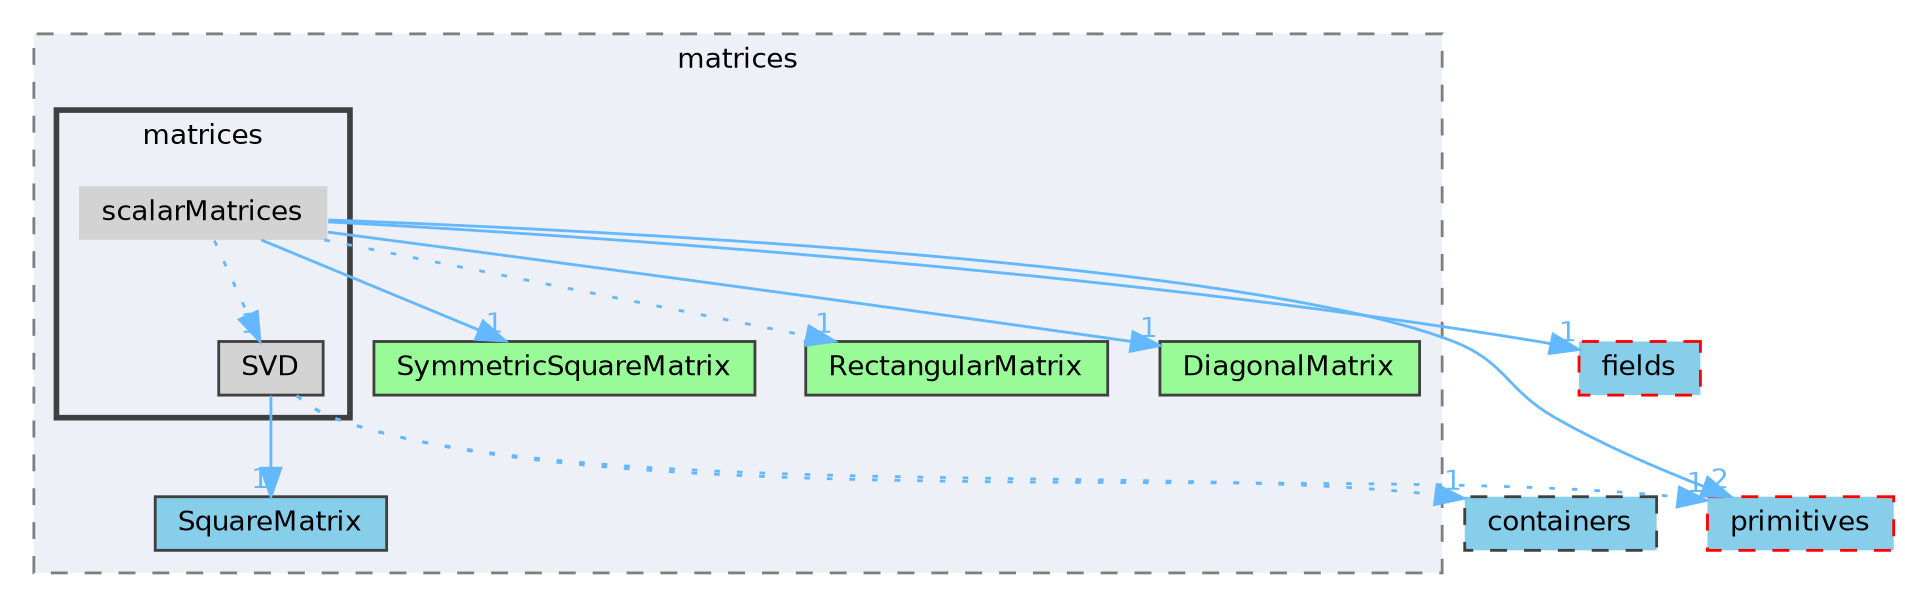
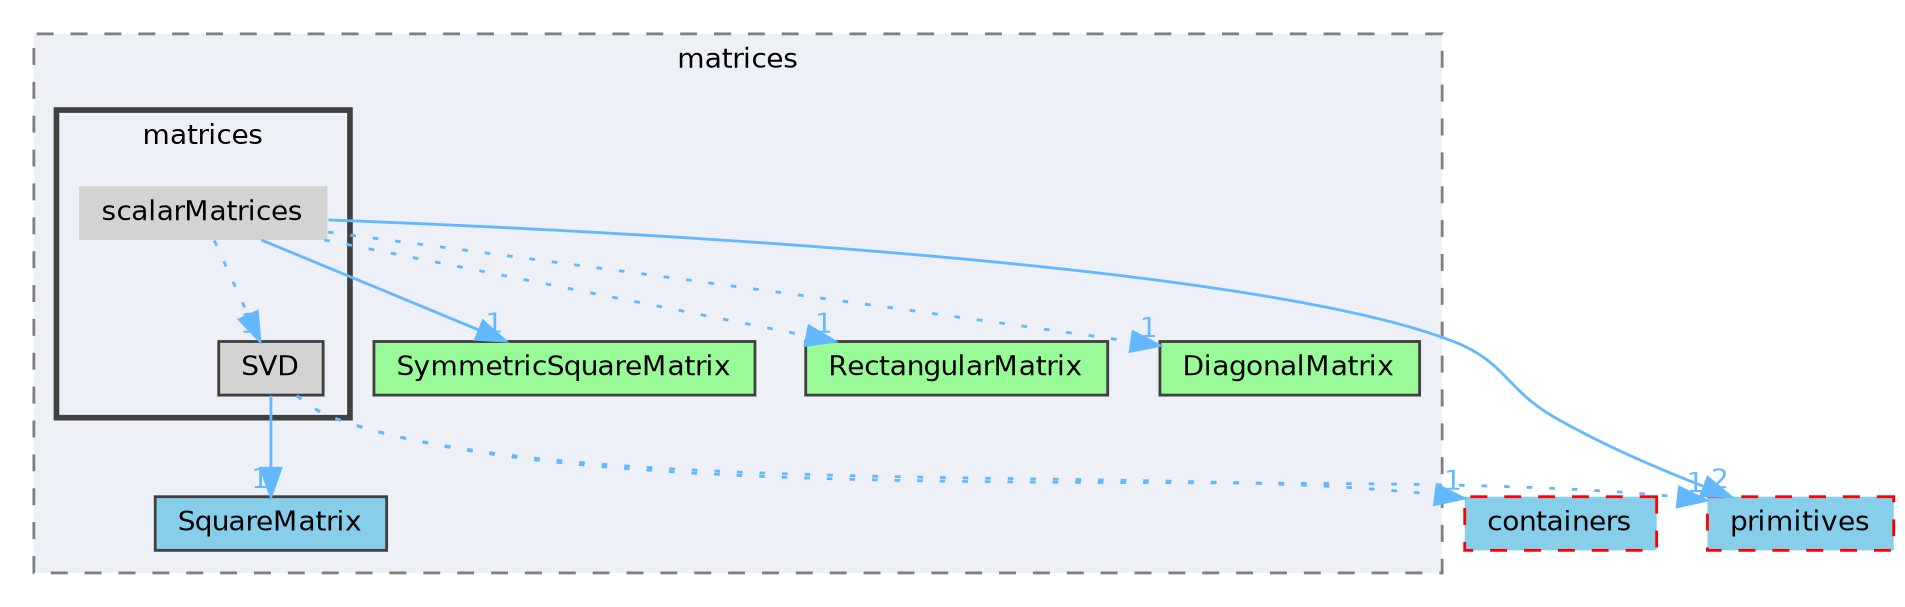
(730, 286) -> (730, 286)
(1640, 368) -> none
(1561, 524) -> (1561, 524)
